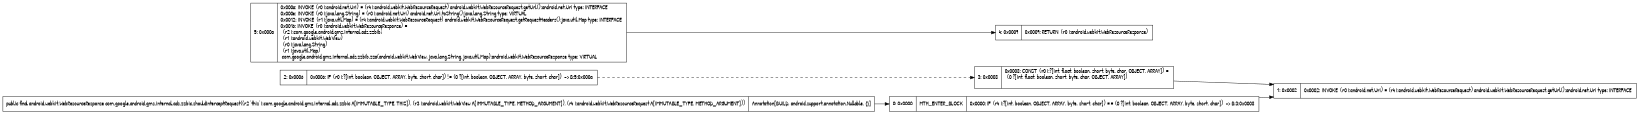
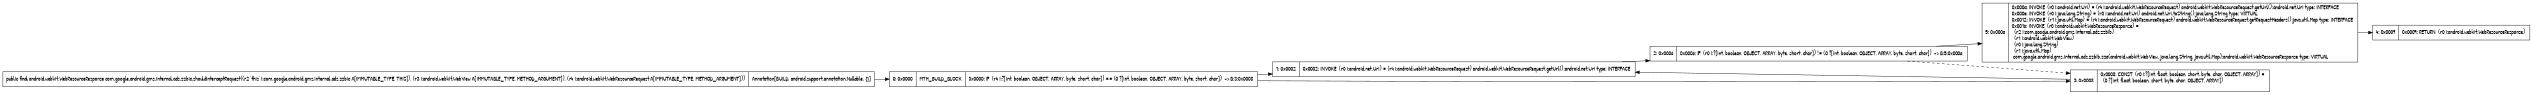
none -> (1957, 45)
none -> (1634, 61)
none -> (1662, 82)
(941, 104) -> (941, 79)
